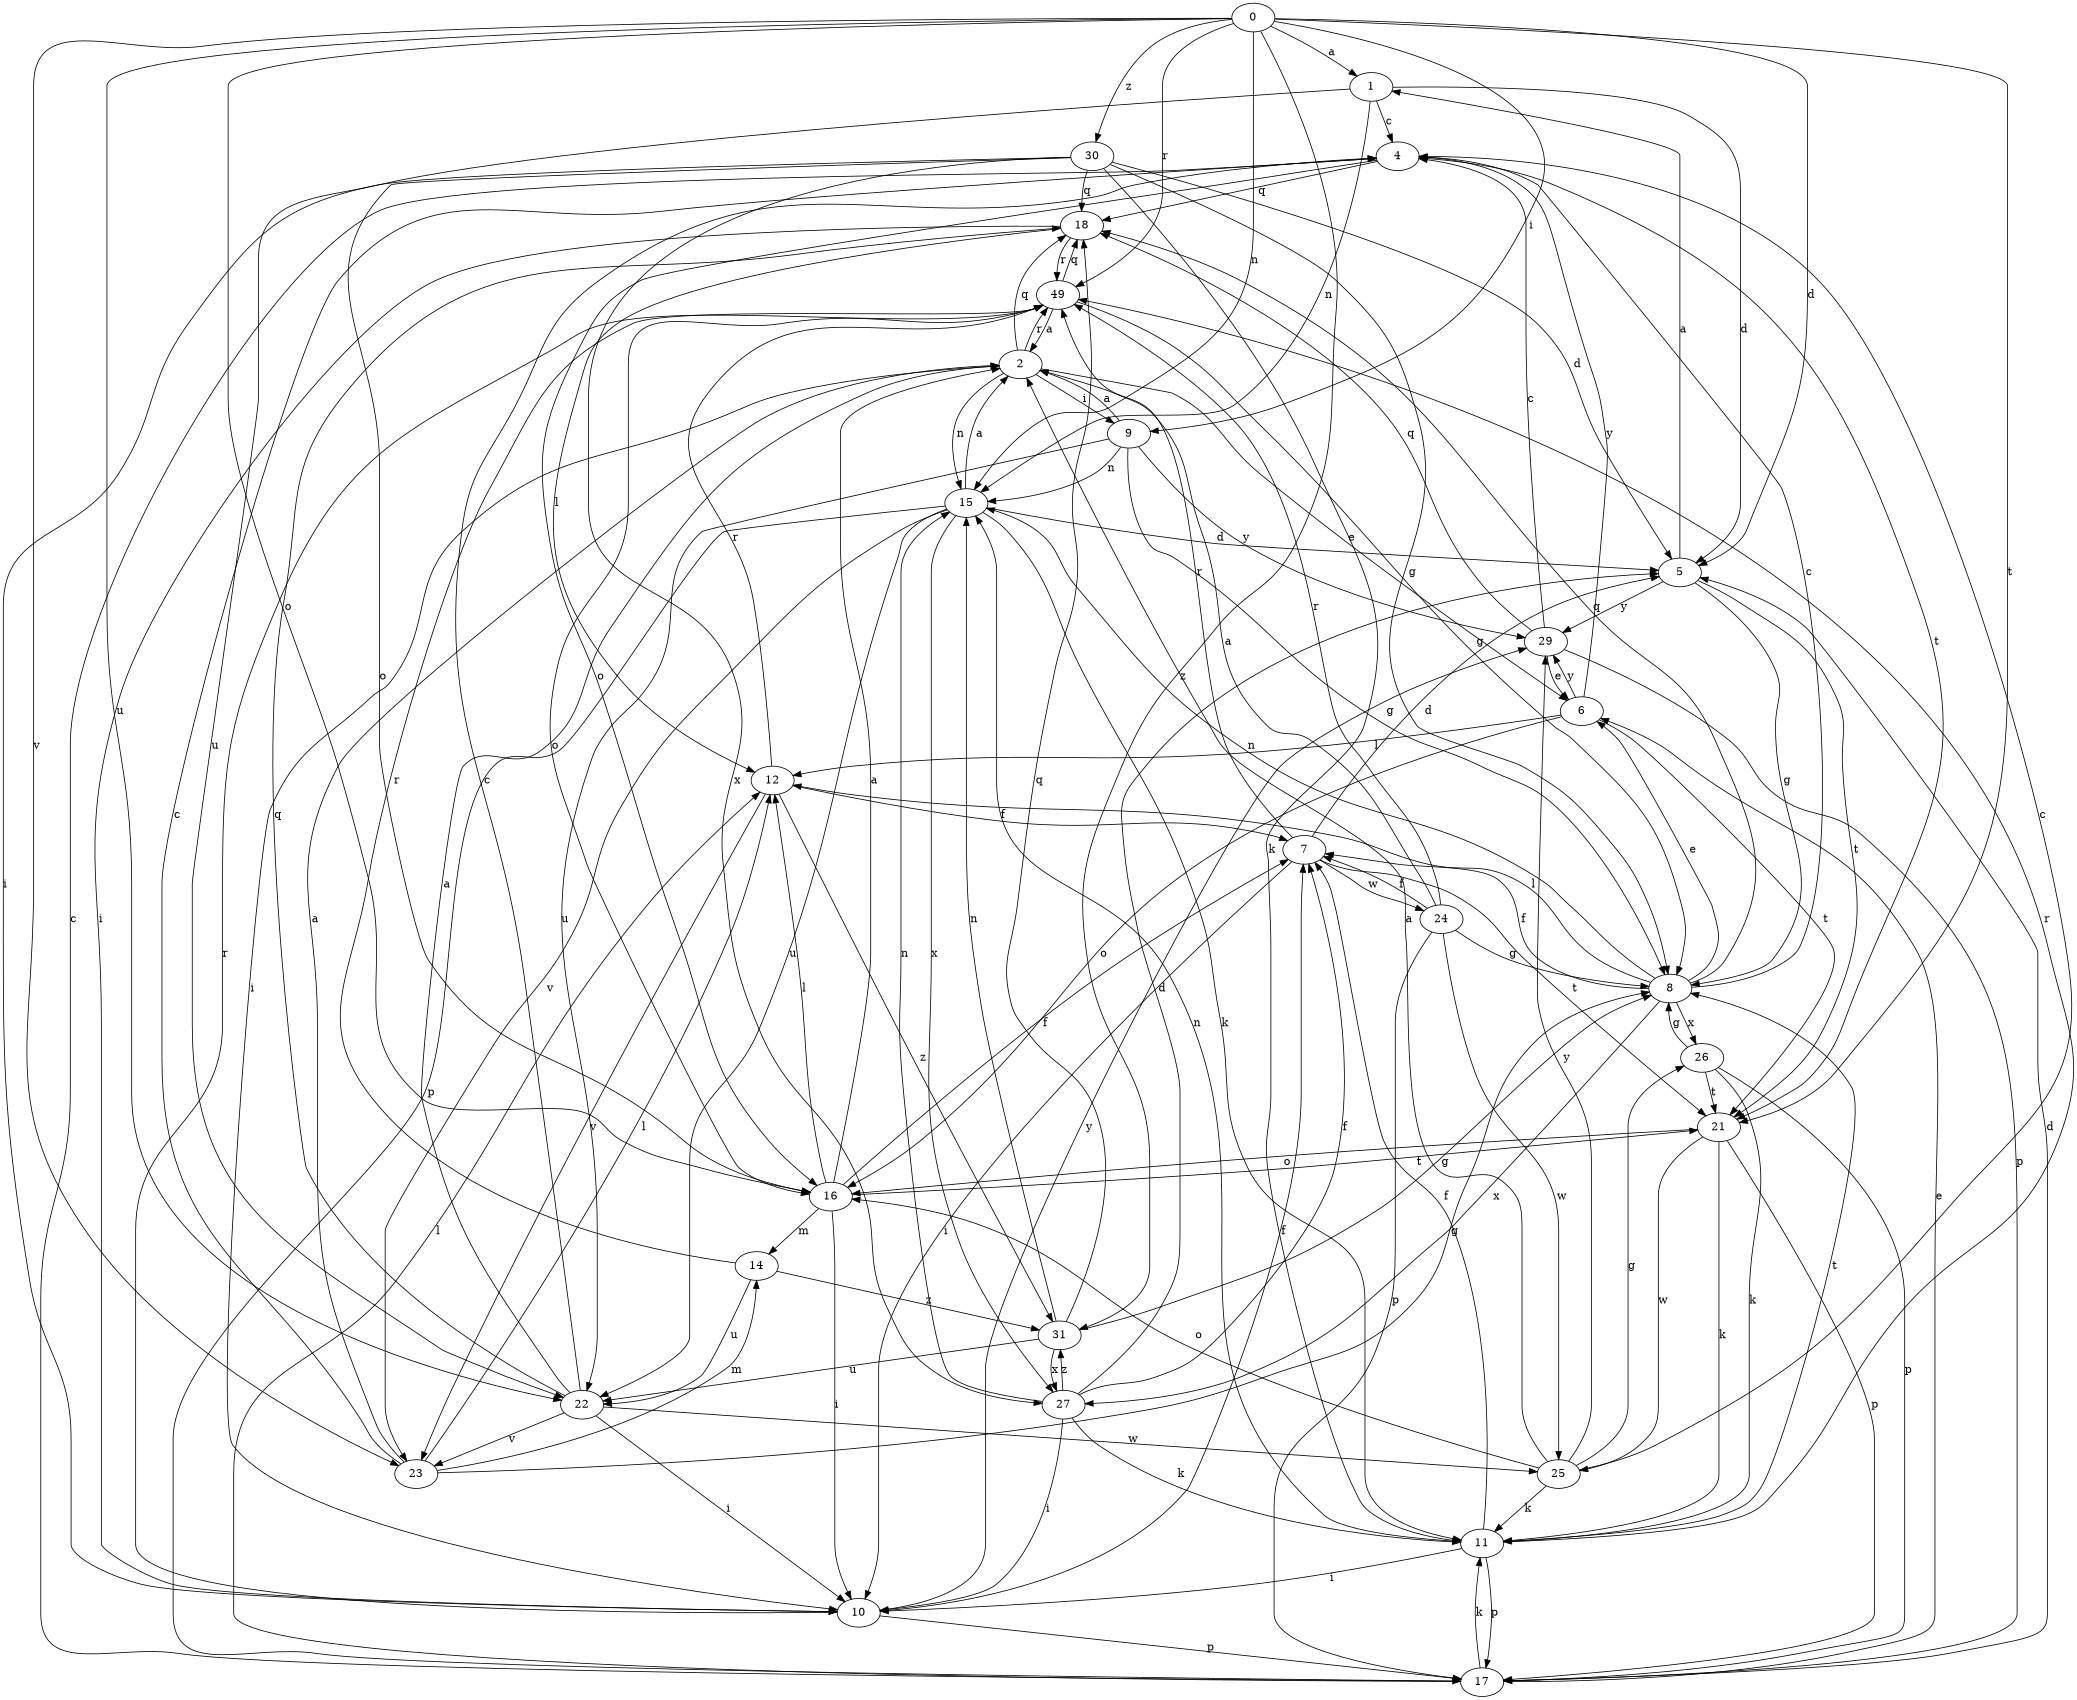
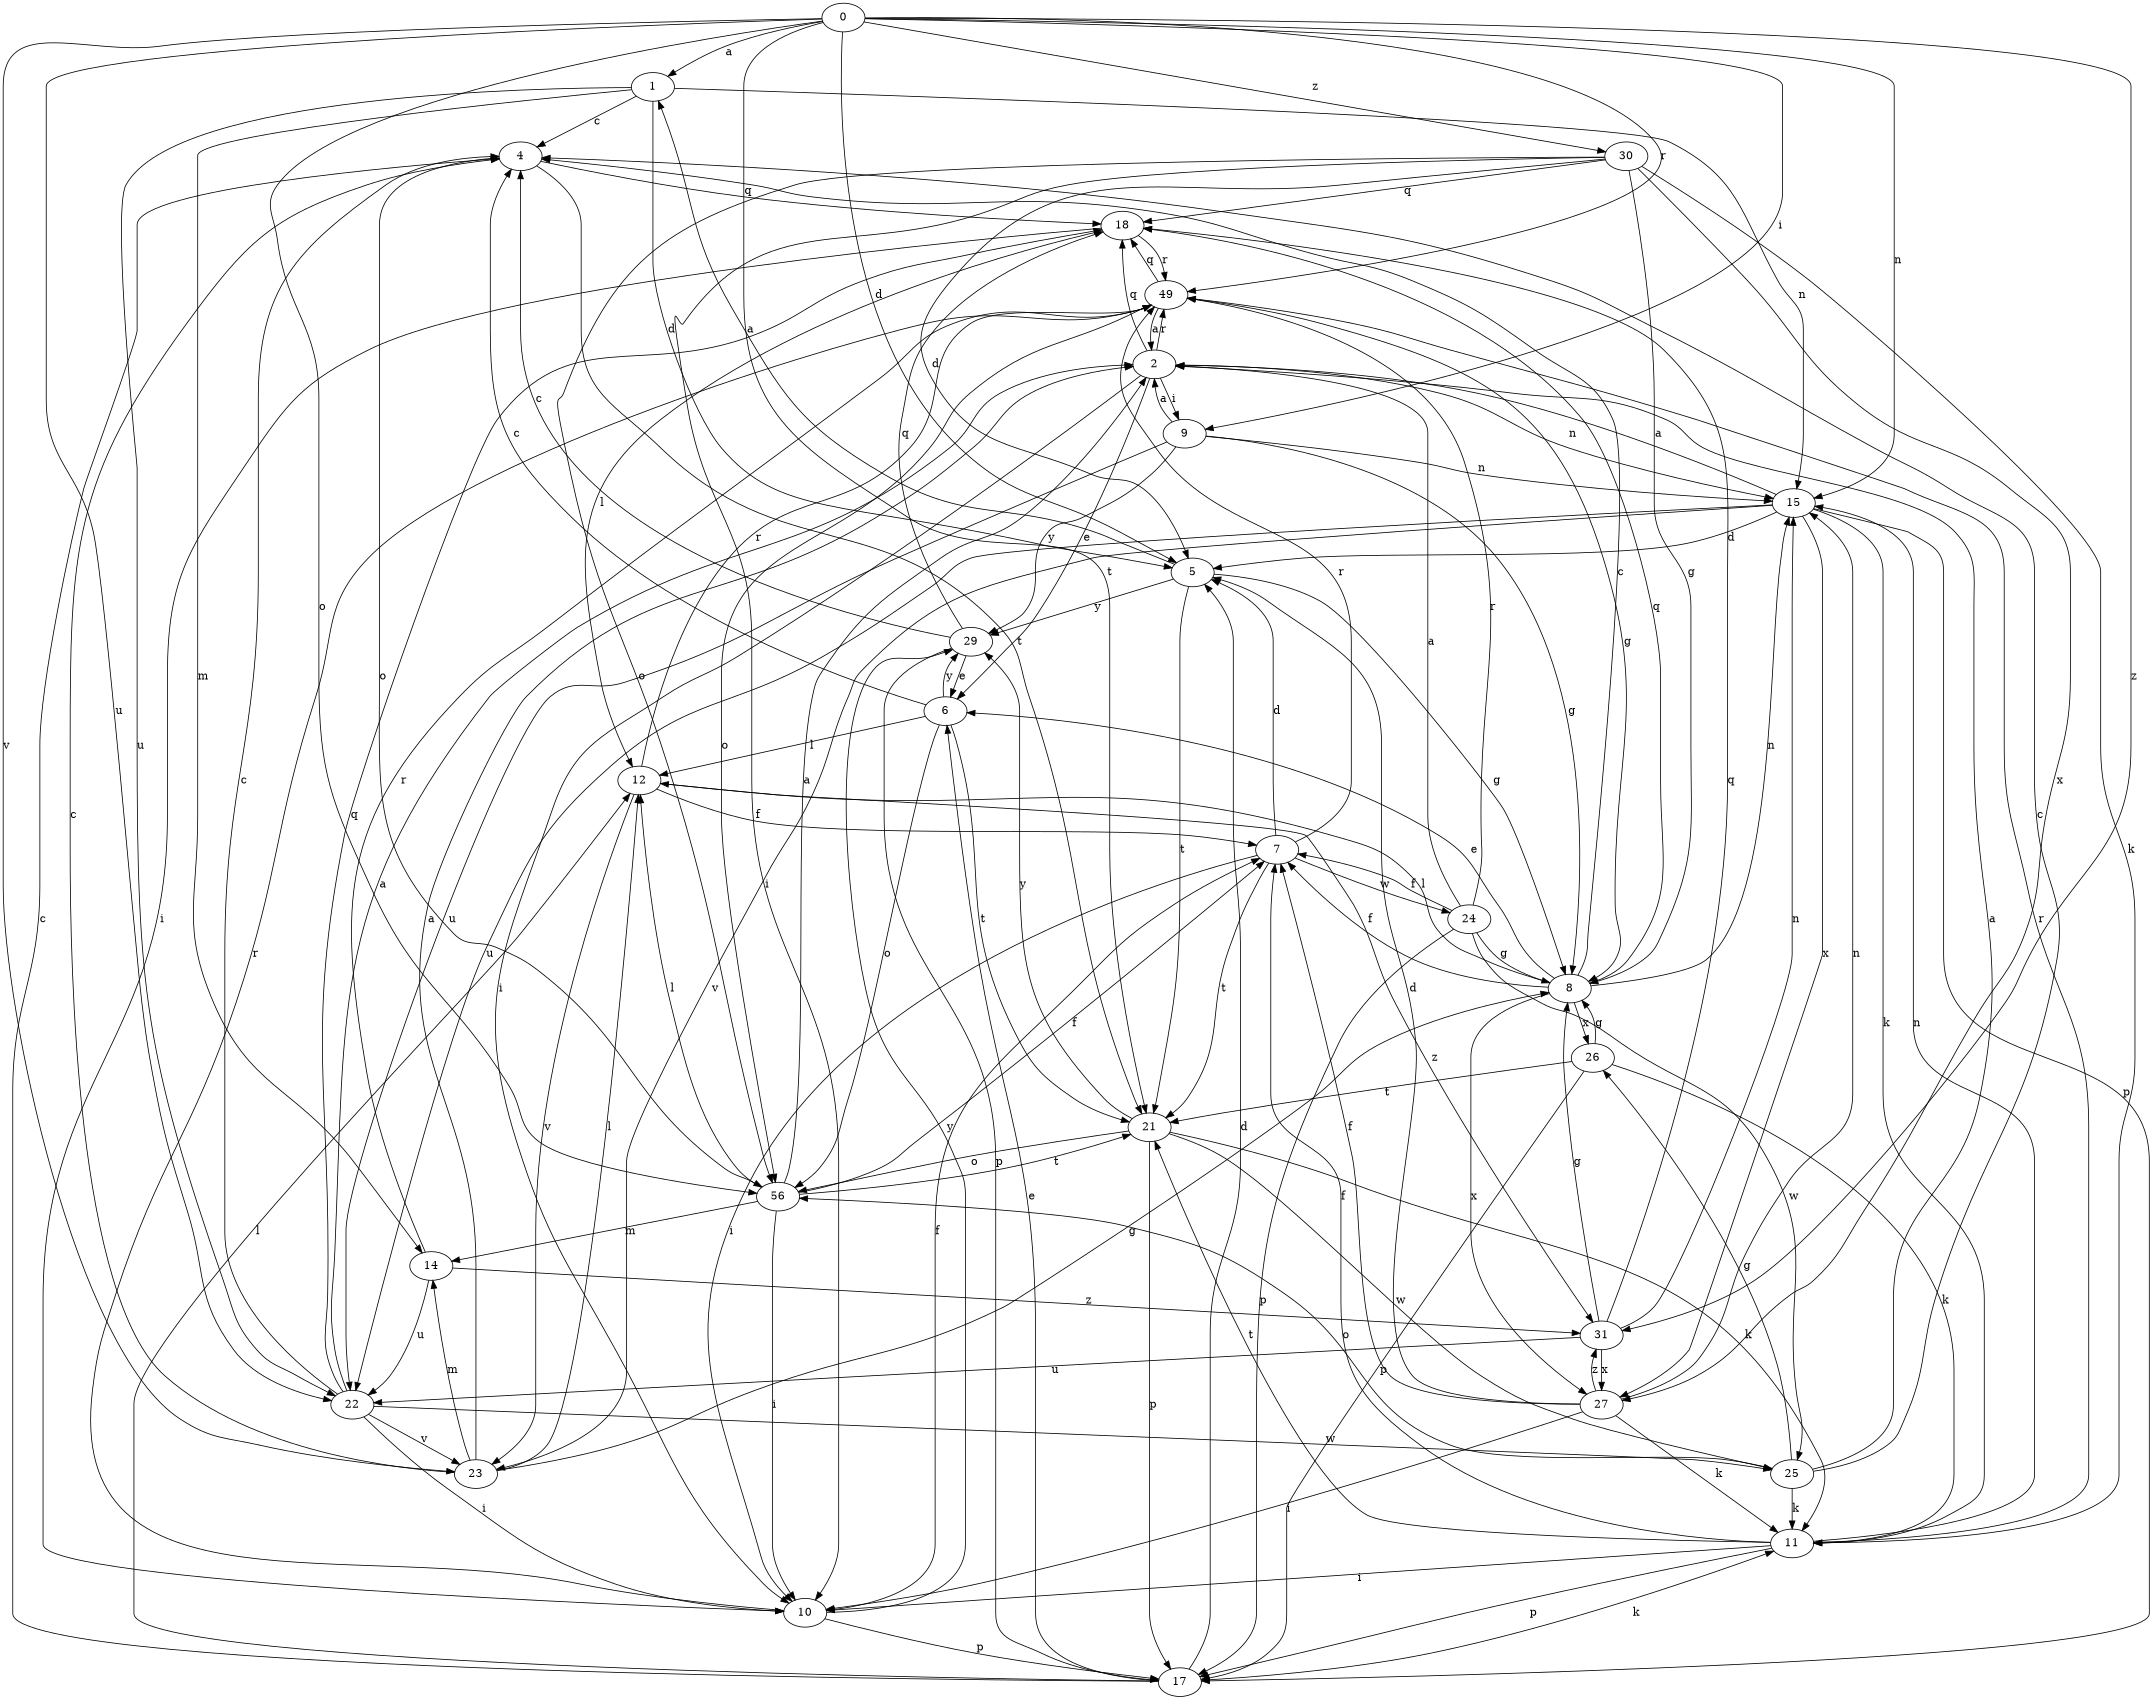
(1610, 434) -> (517, 434)
none -> (198, 520)
(1561, 1066) -> (1021, 903)
(831, 1197) -> (778, 1197)
(1813, 1332) -> (1359, 1509)
